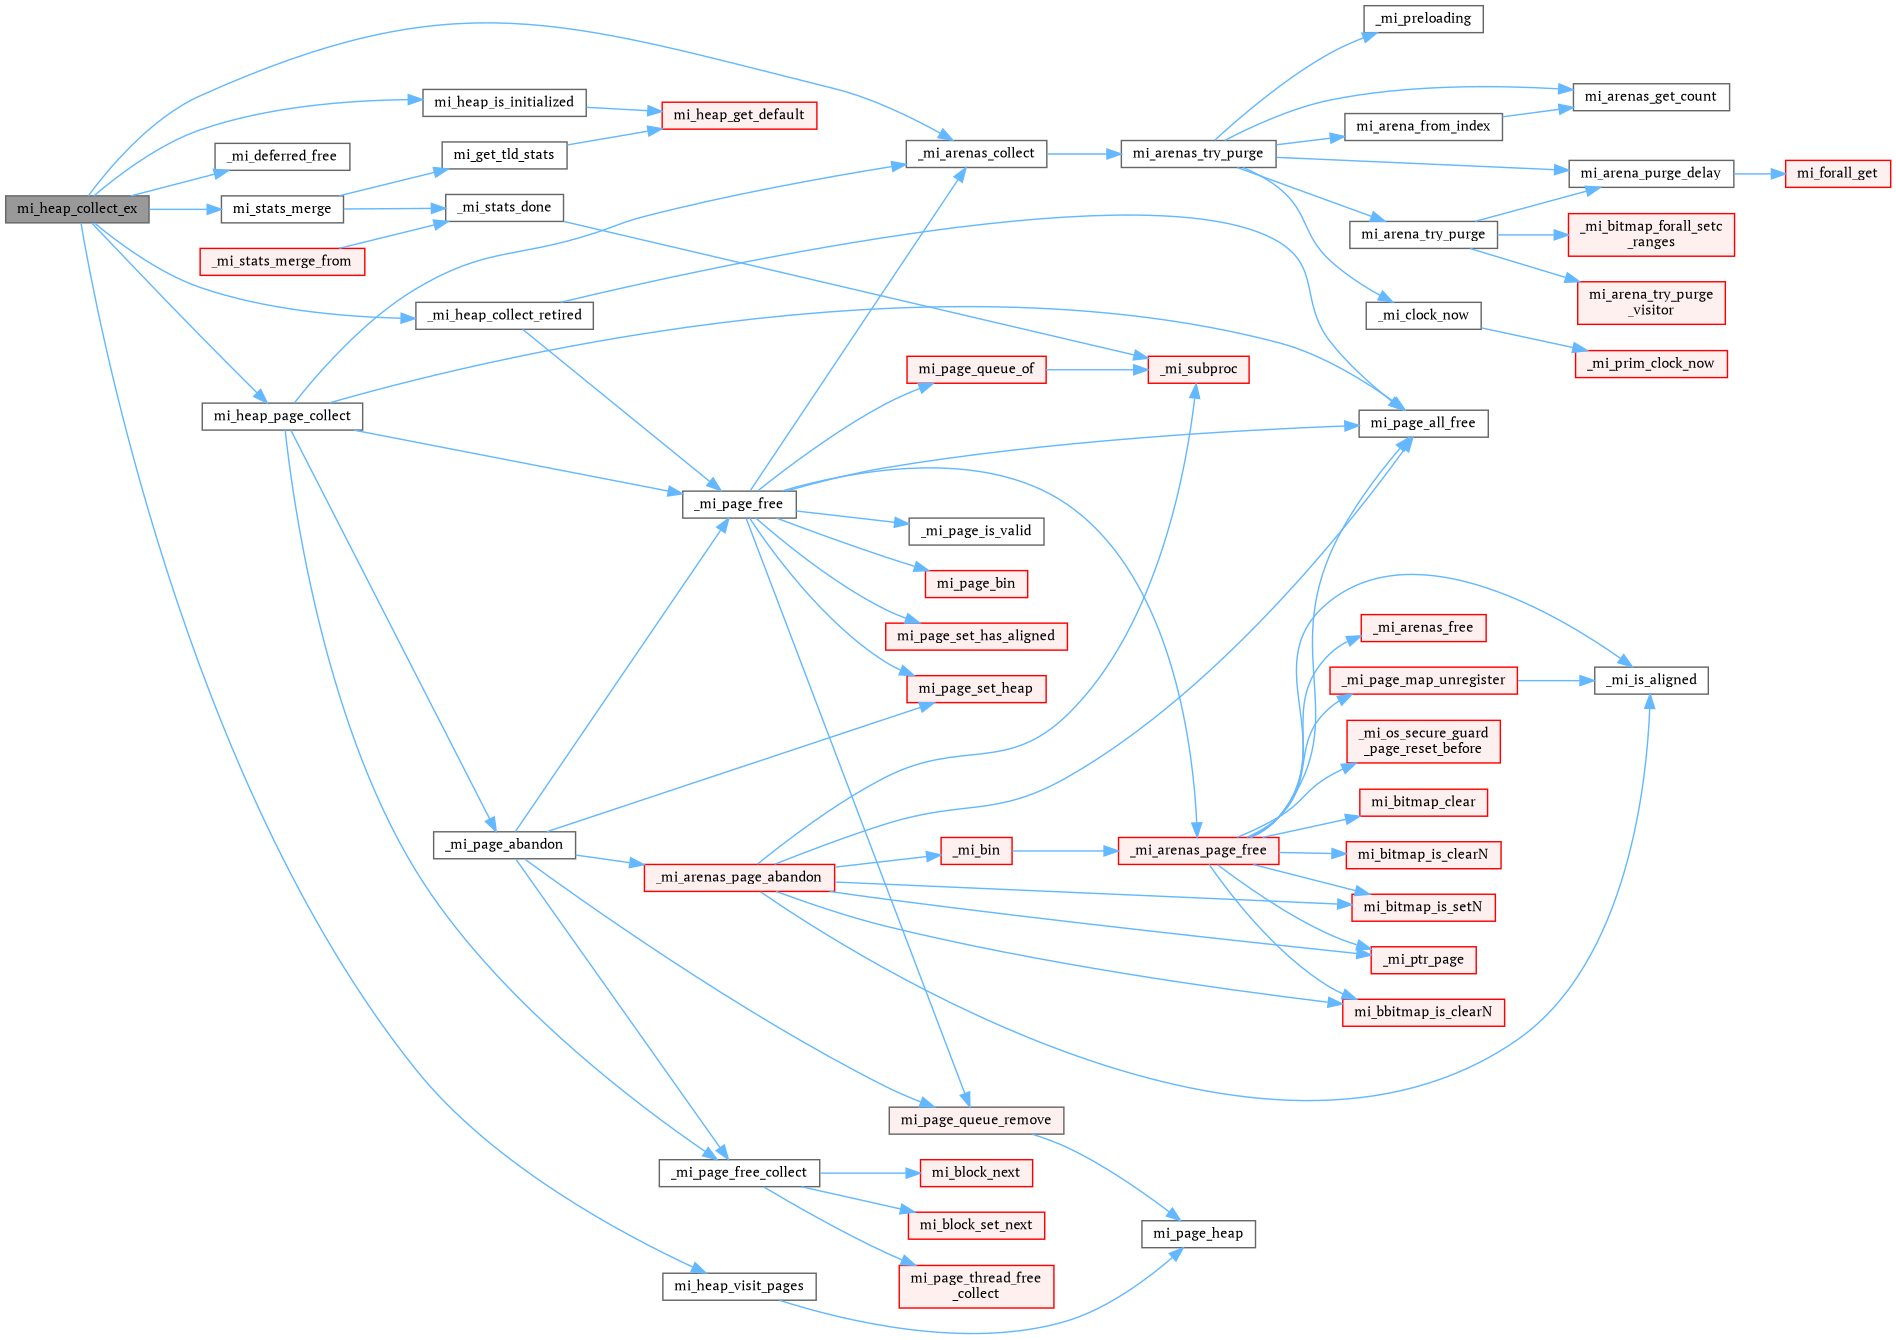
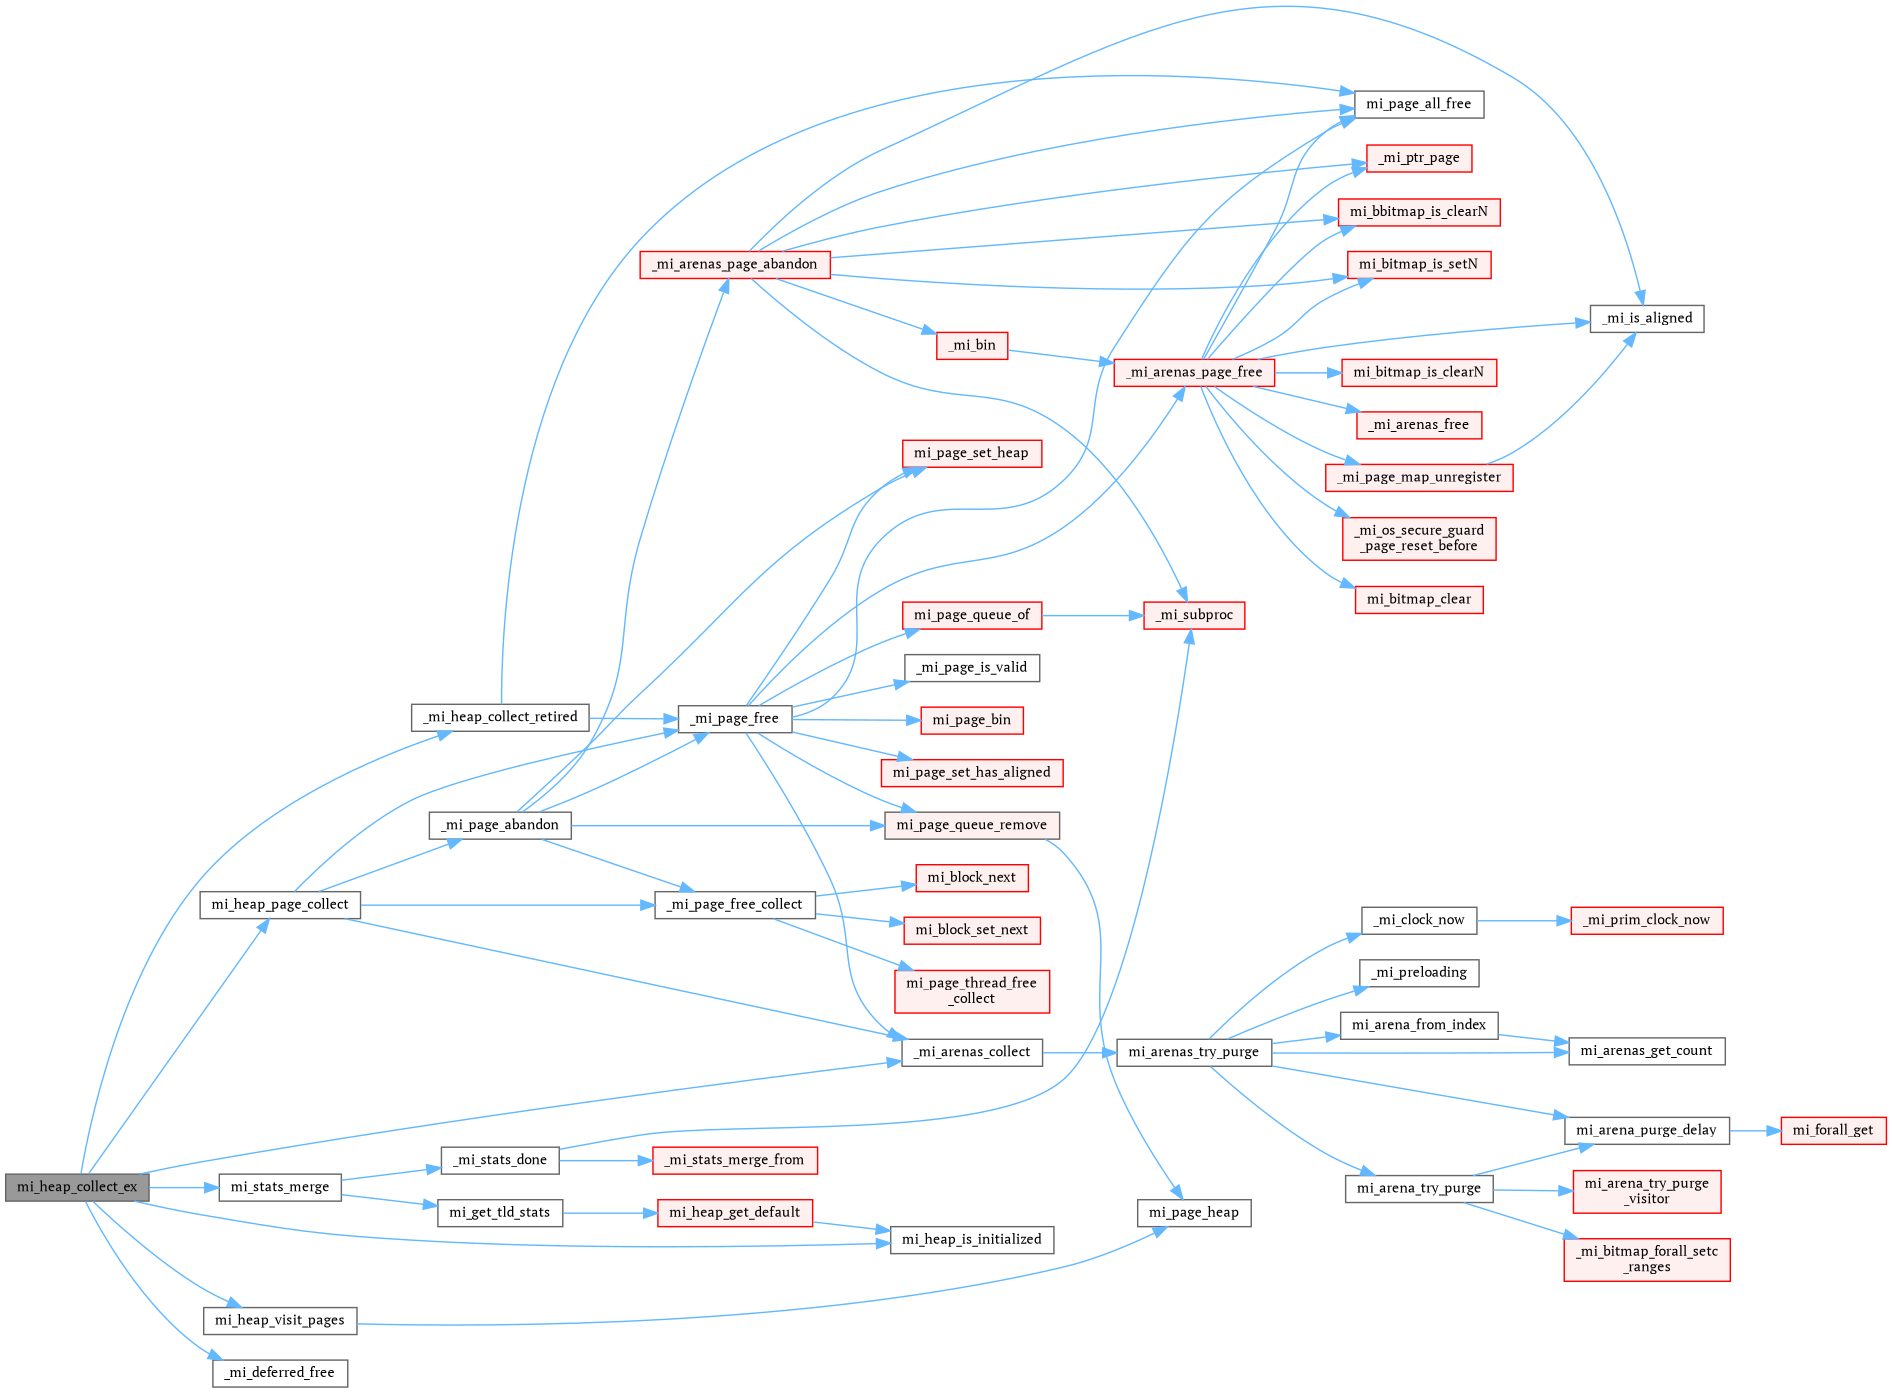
(617, 109) -> (844, 1226)
(387, 237) -> (599, 1161)
(838, 312) -> none
